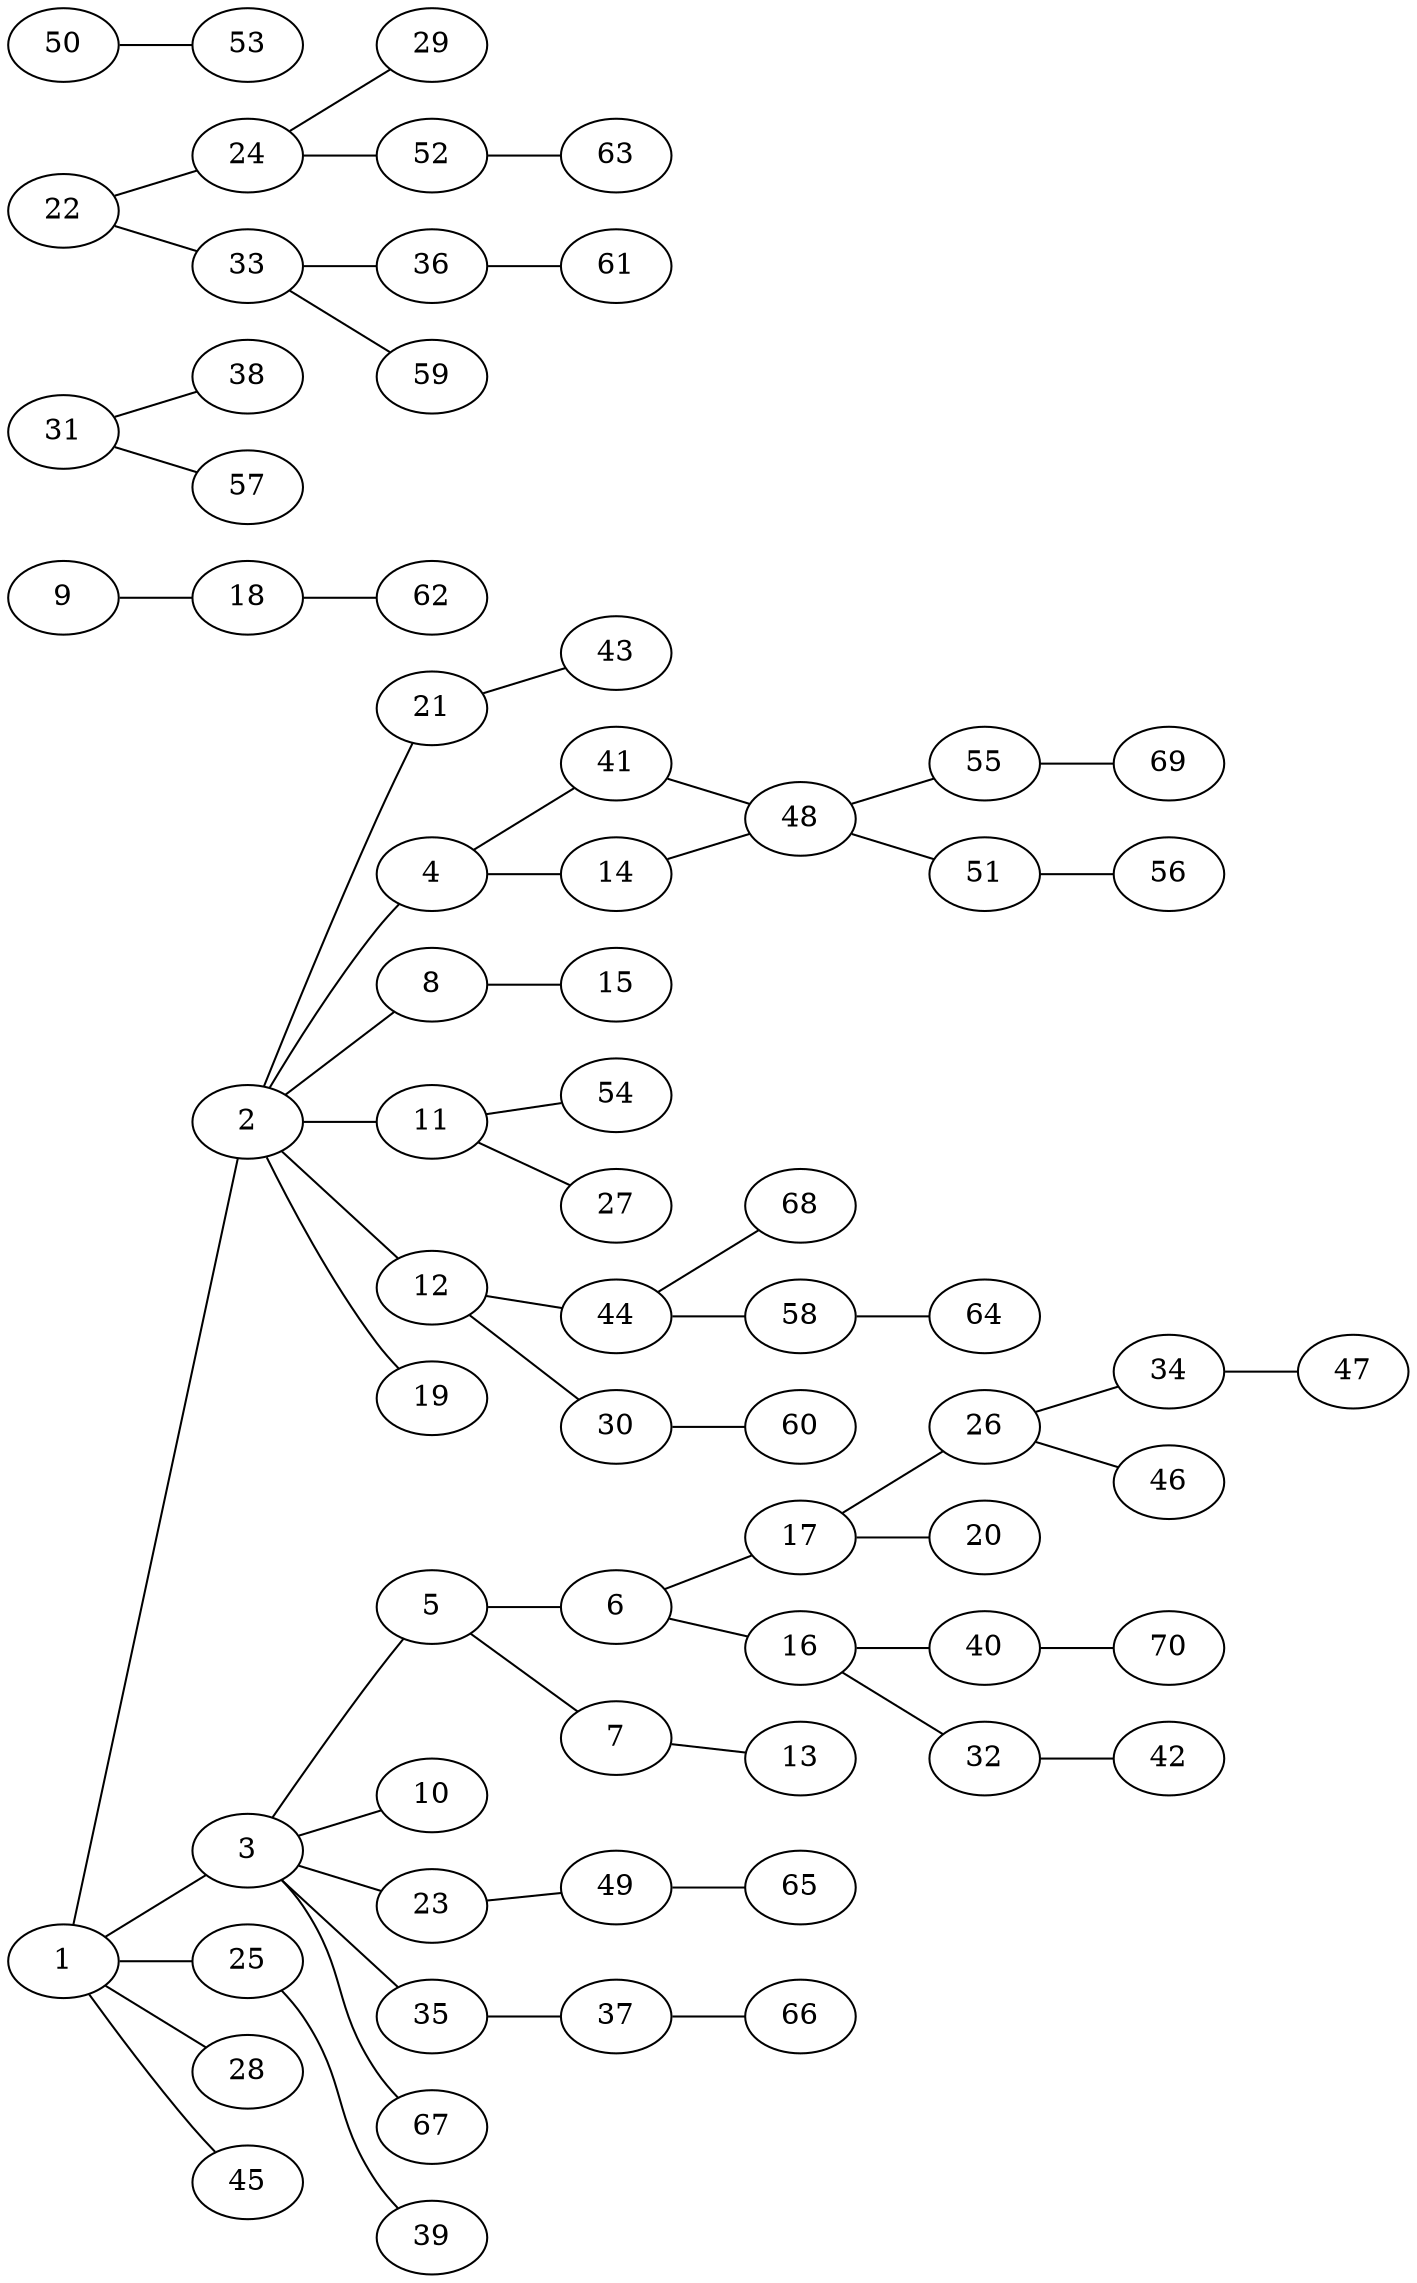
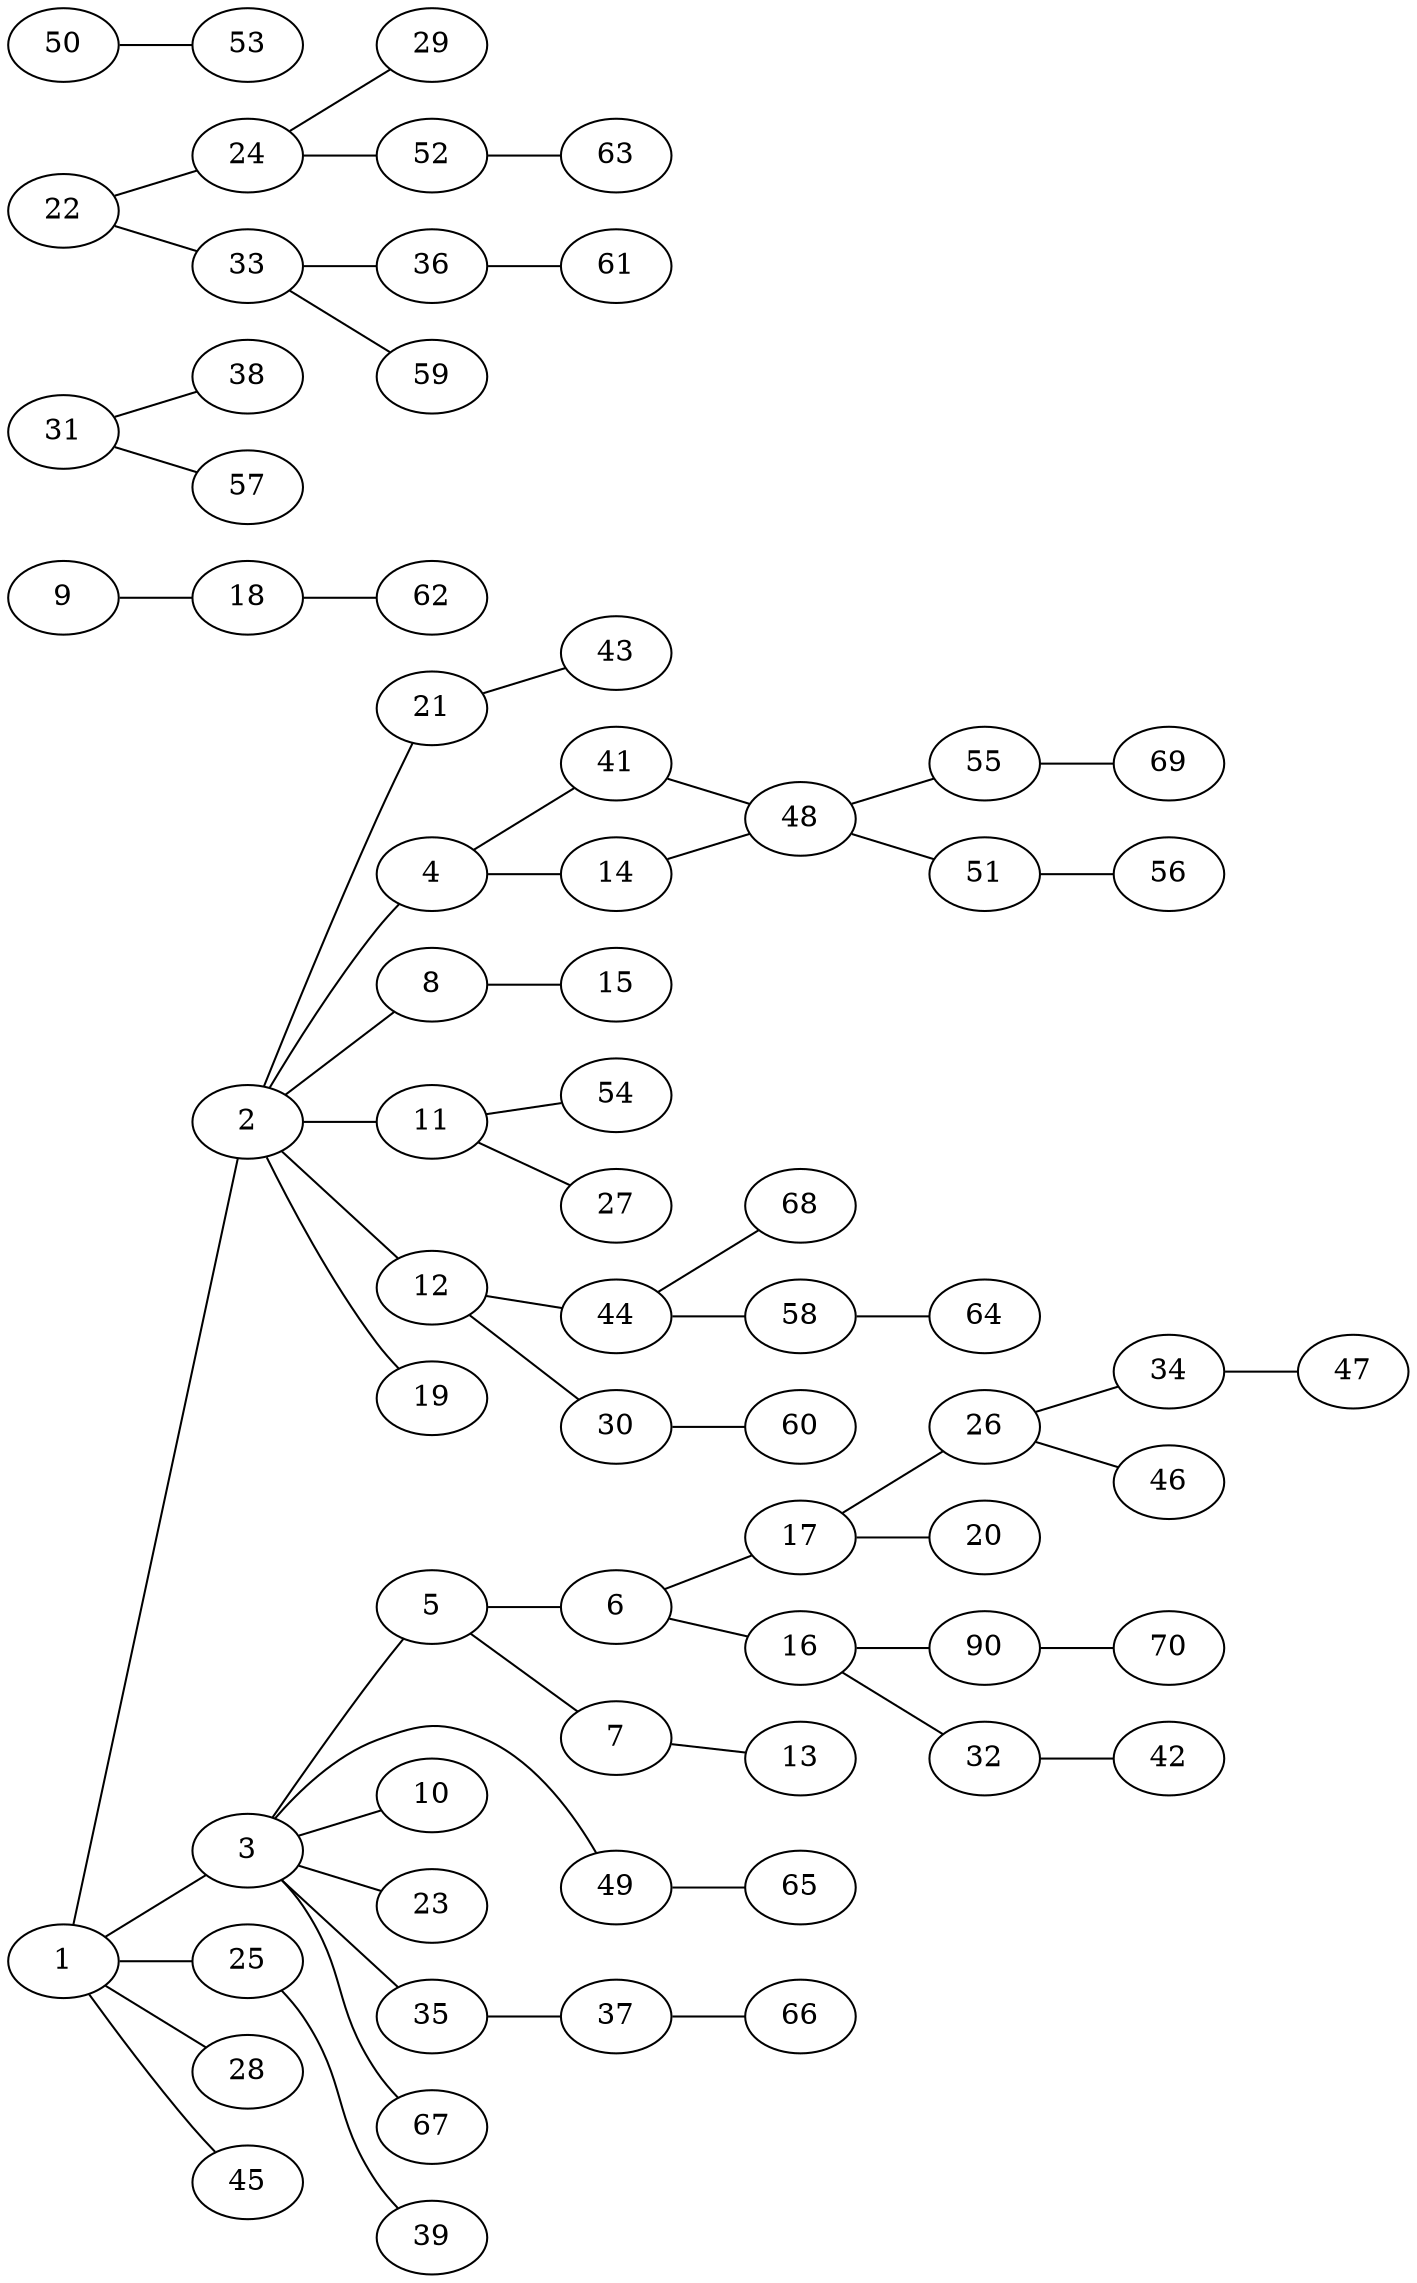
(985, 1648) -> (985, 1648)
(524, 1897) -> (447, 1727)
